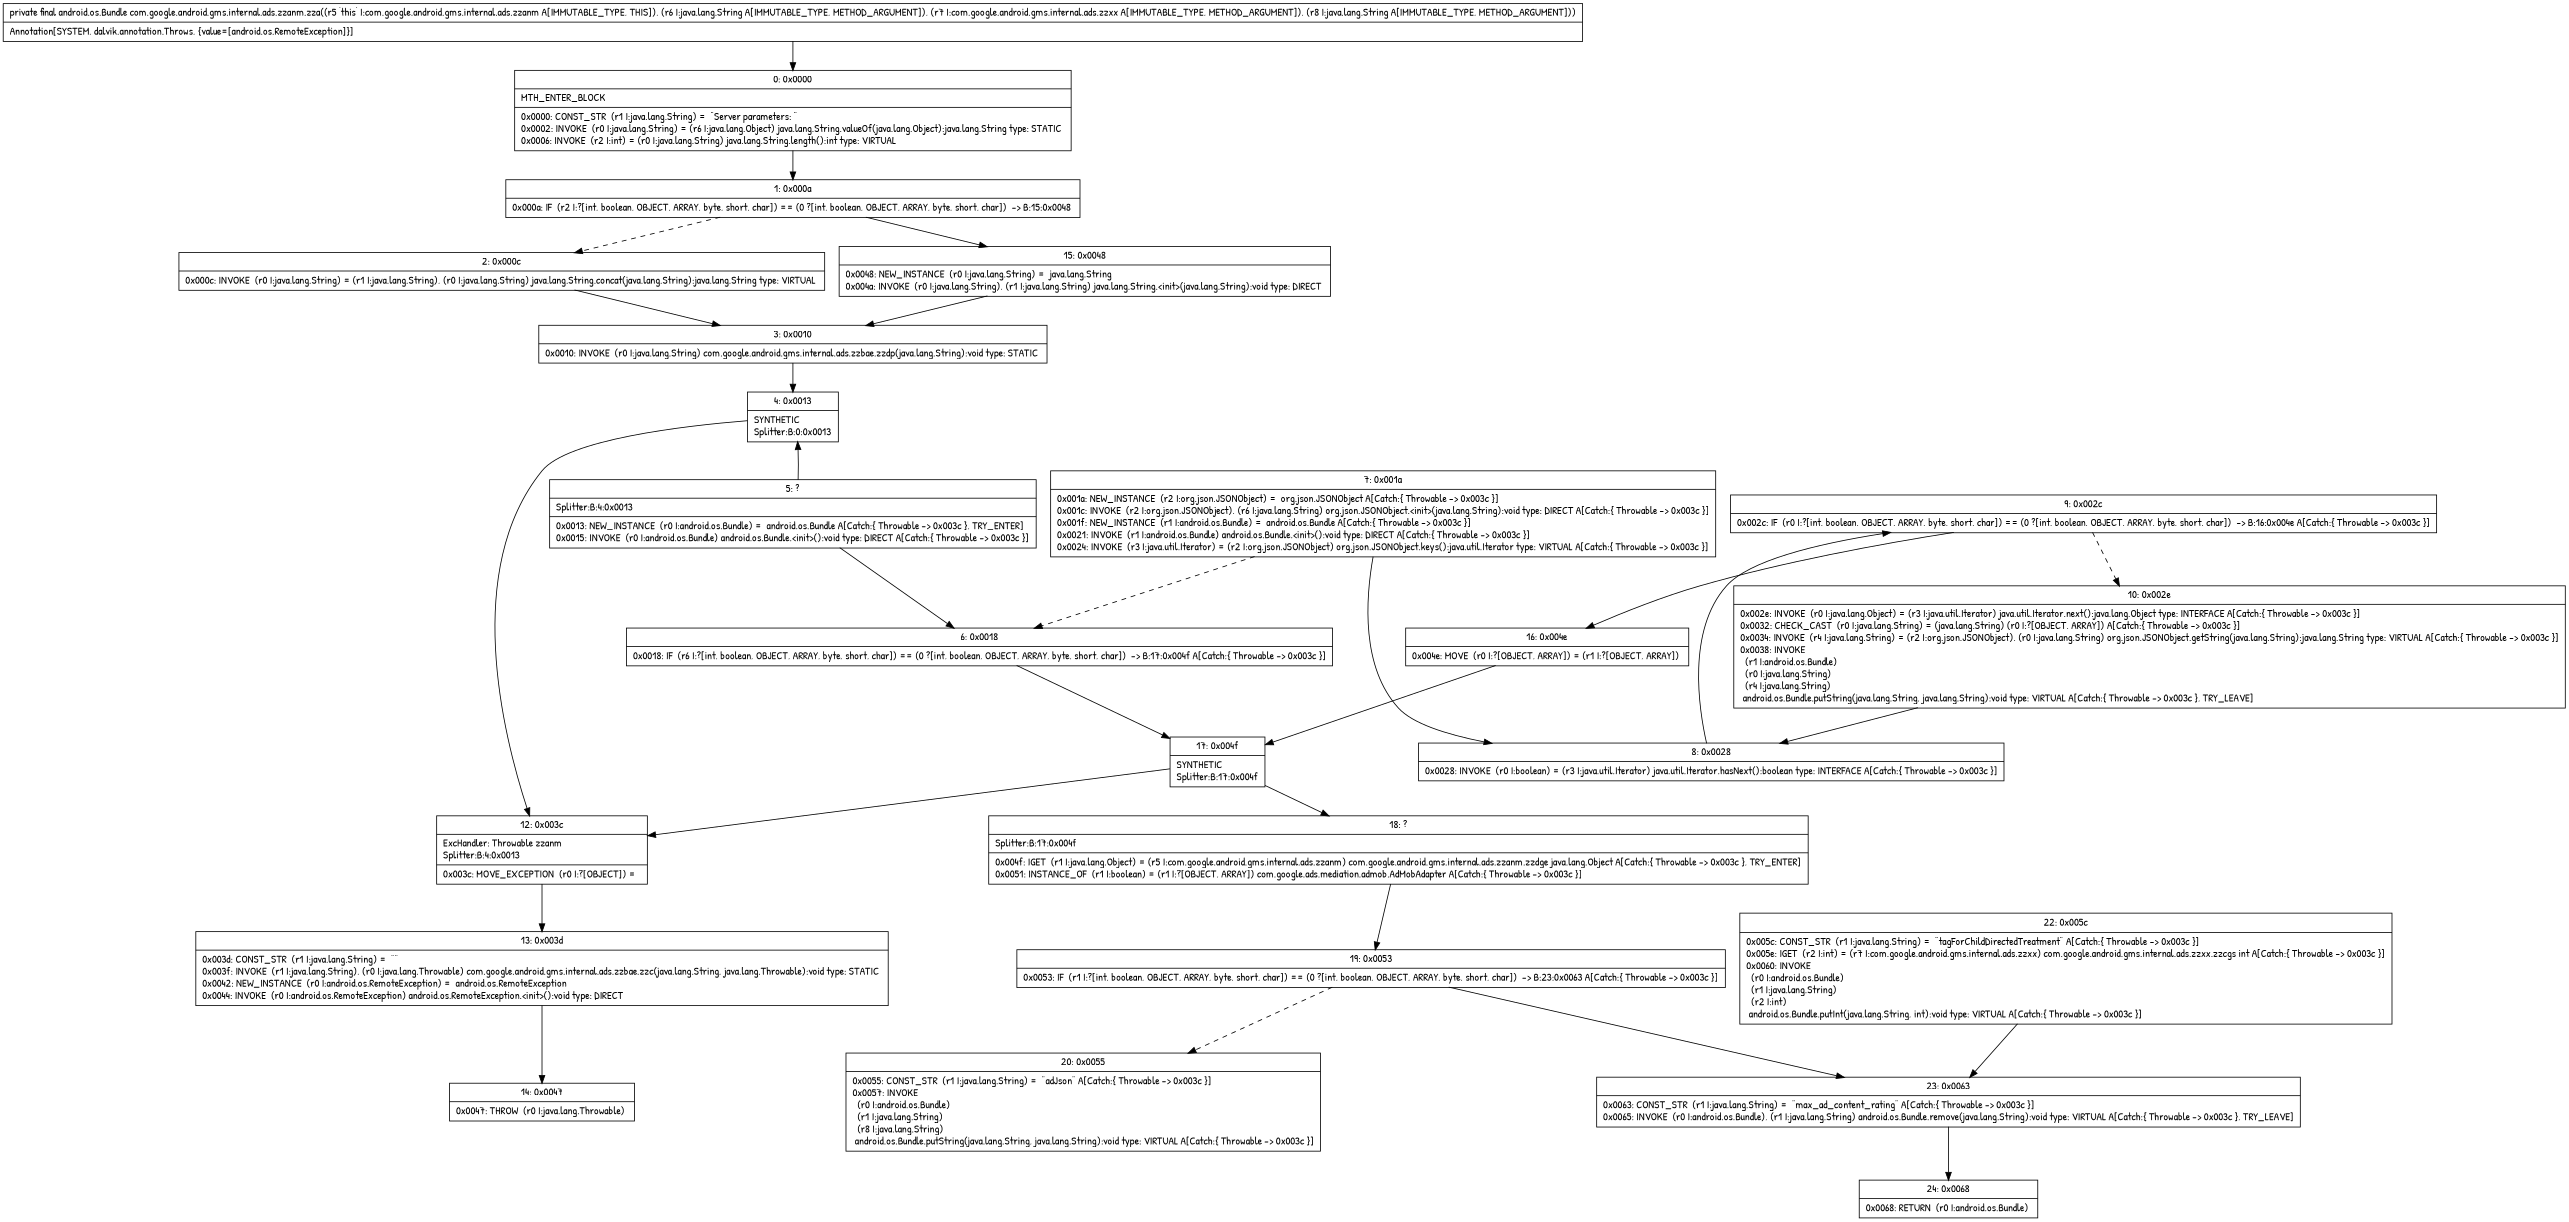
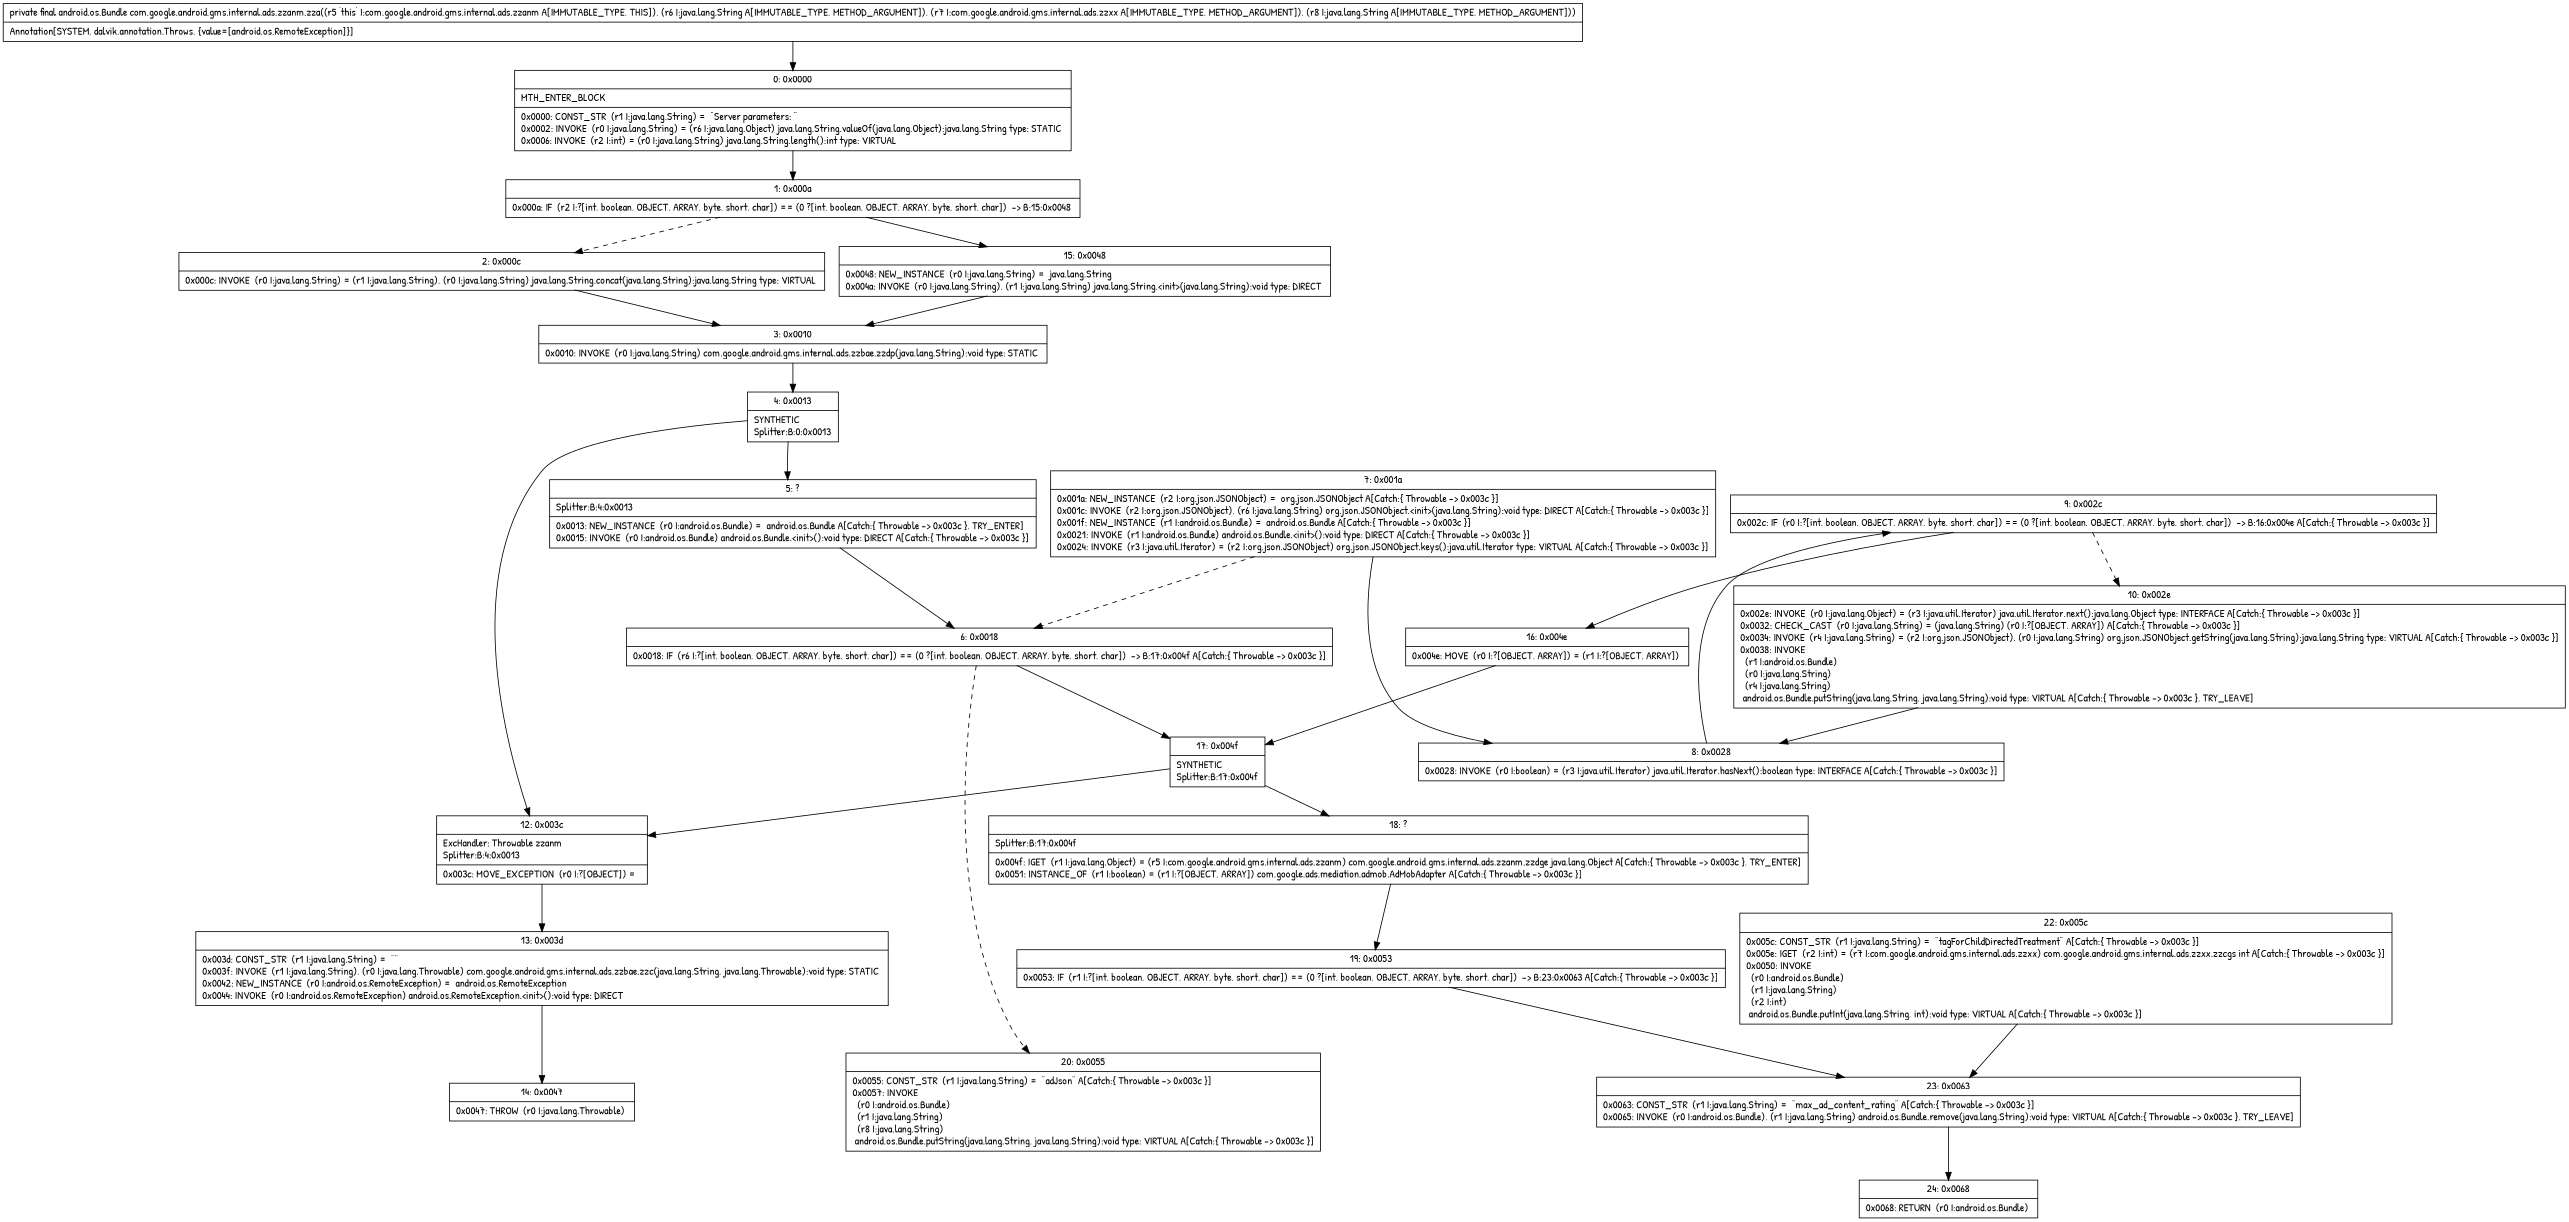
(798, 465) -> (788, 457)
(1781, 966) -> (1782, 966)
(1264, 1019) -> (968, 861)
